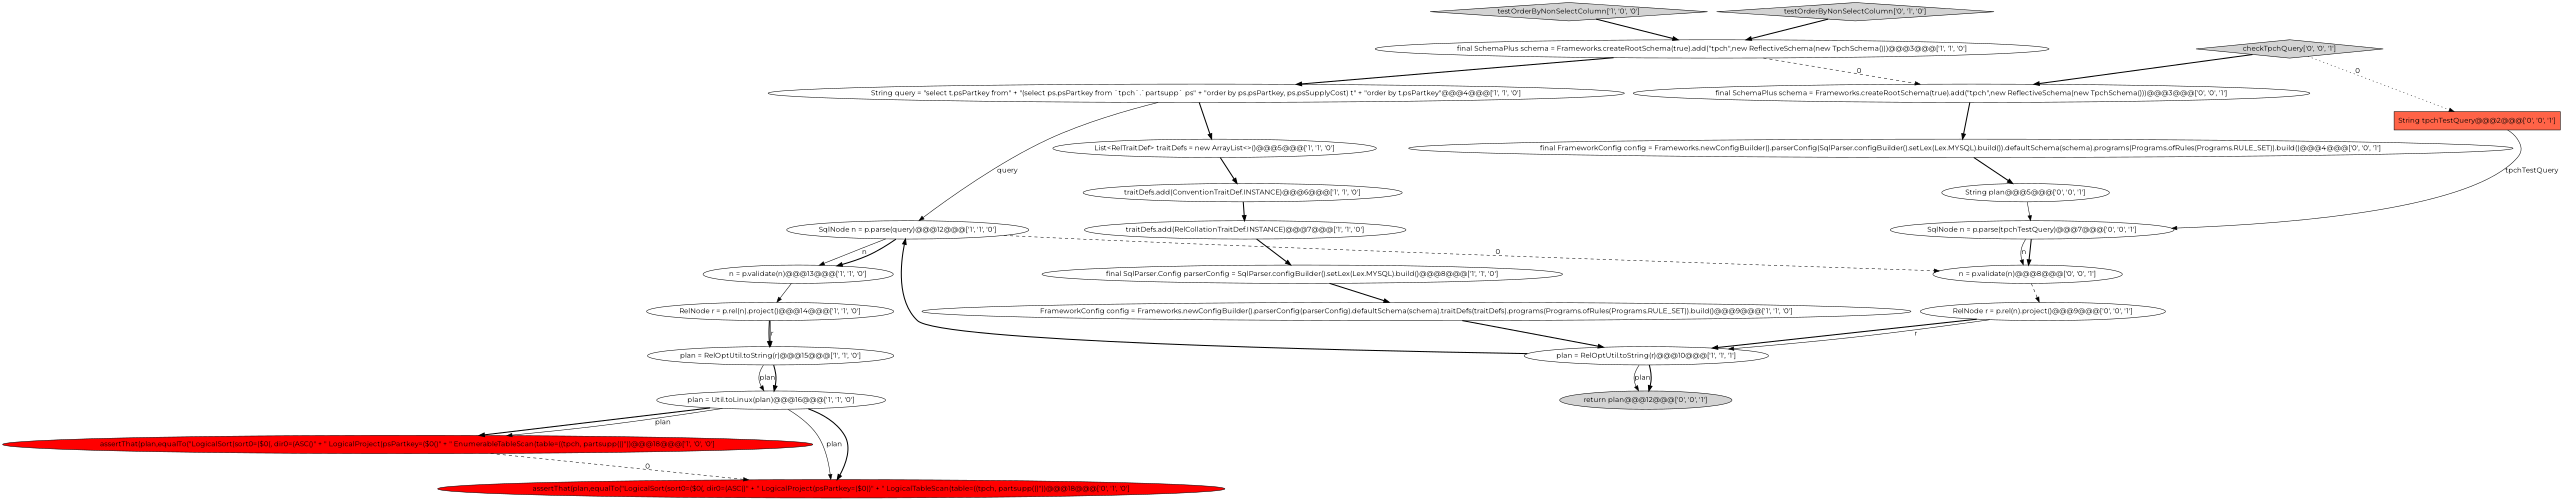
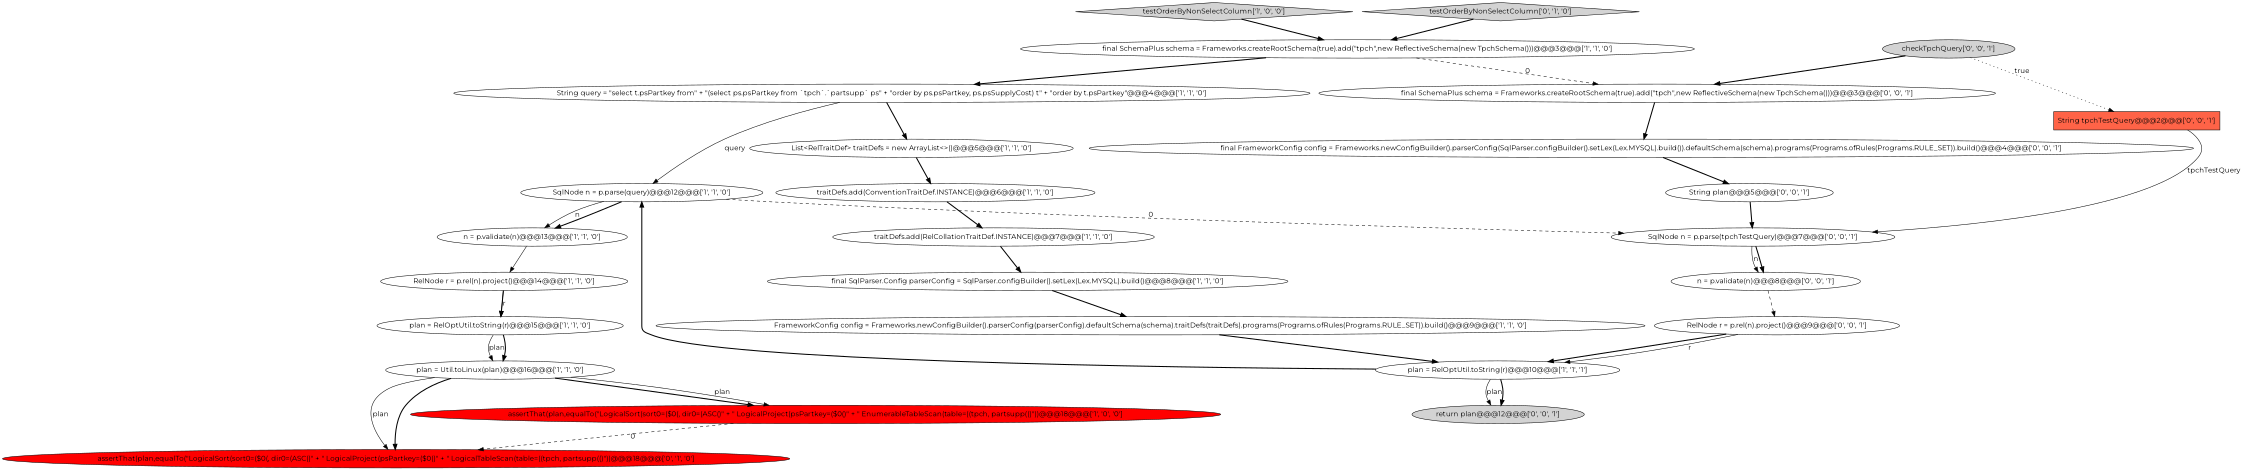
(2290, 49) -> (1949, 49)
(2358, 71) -> (2022, 71)
(2028, 209) -> (1751, 212)
(1469, 255) -> (1172, 219)
